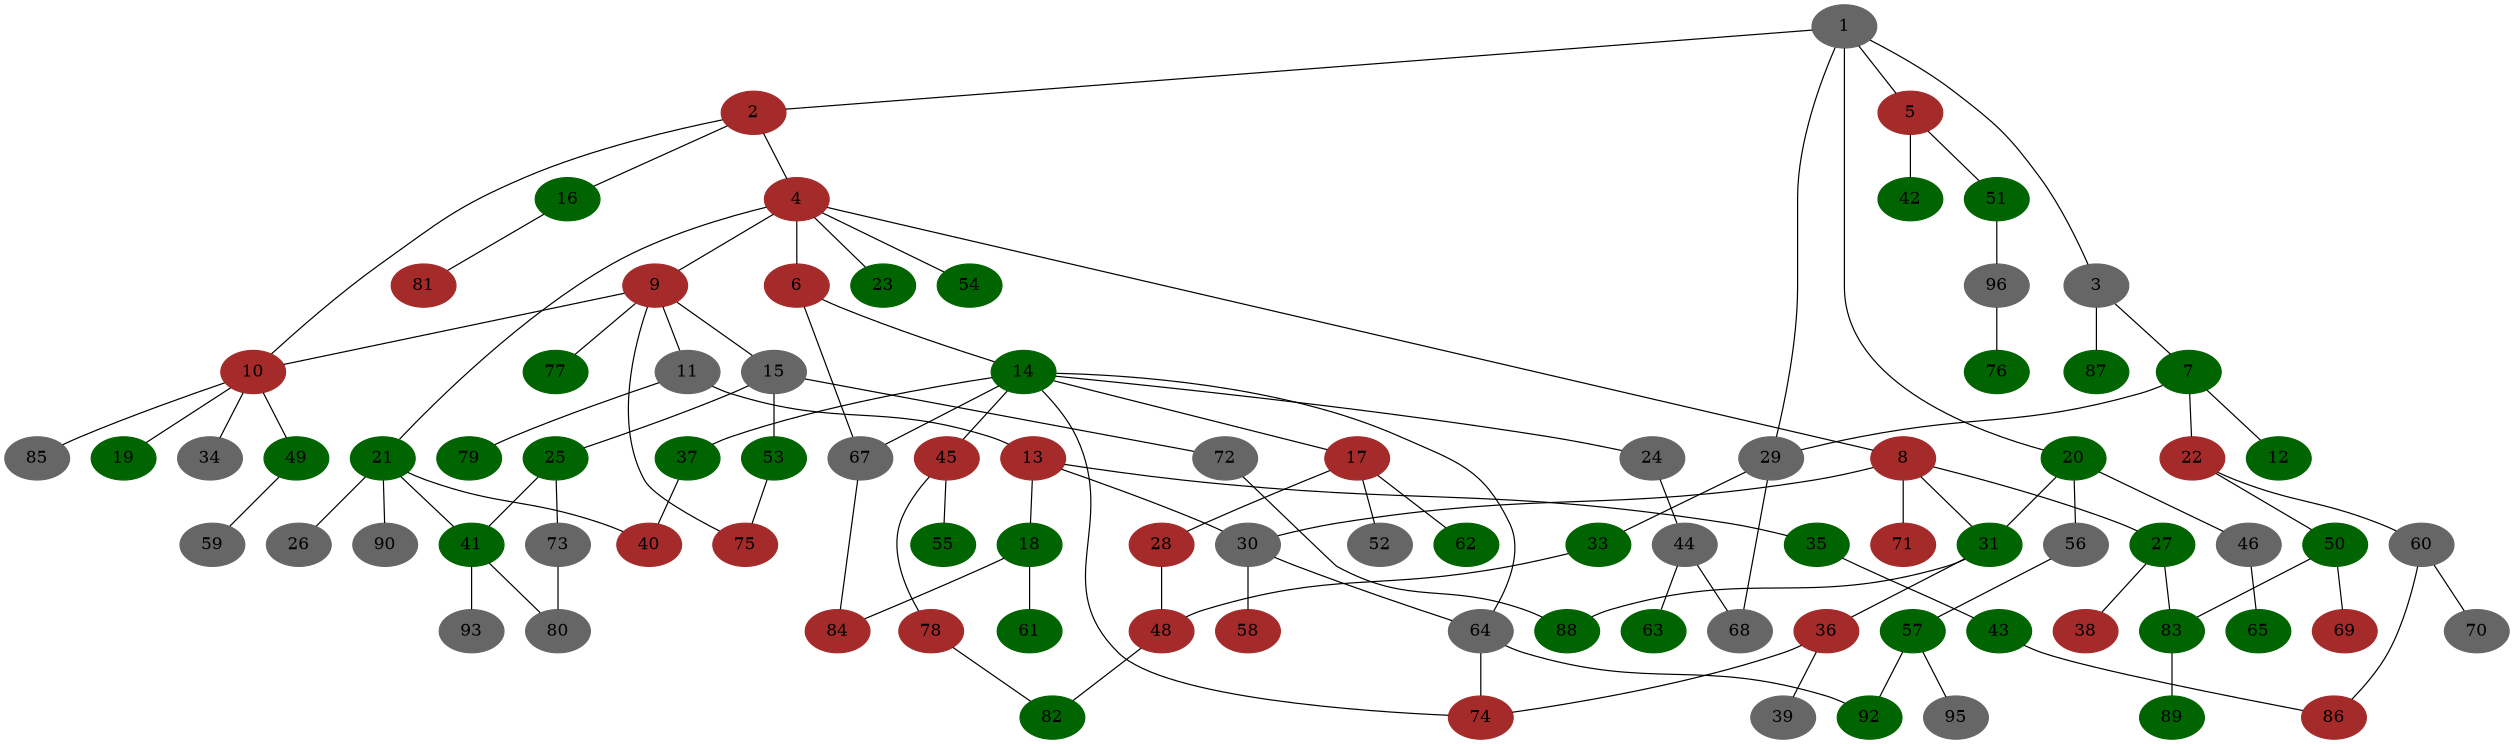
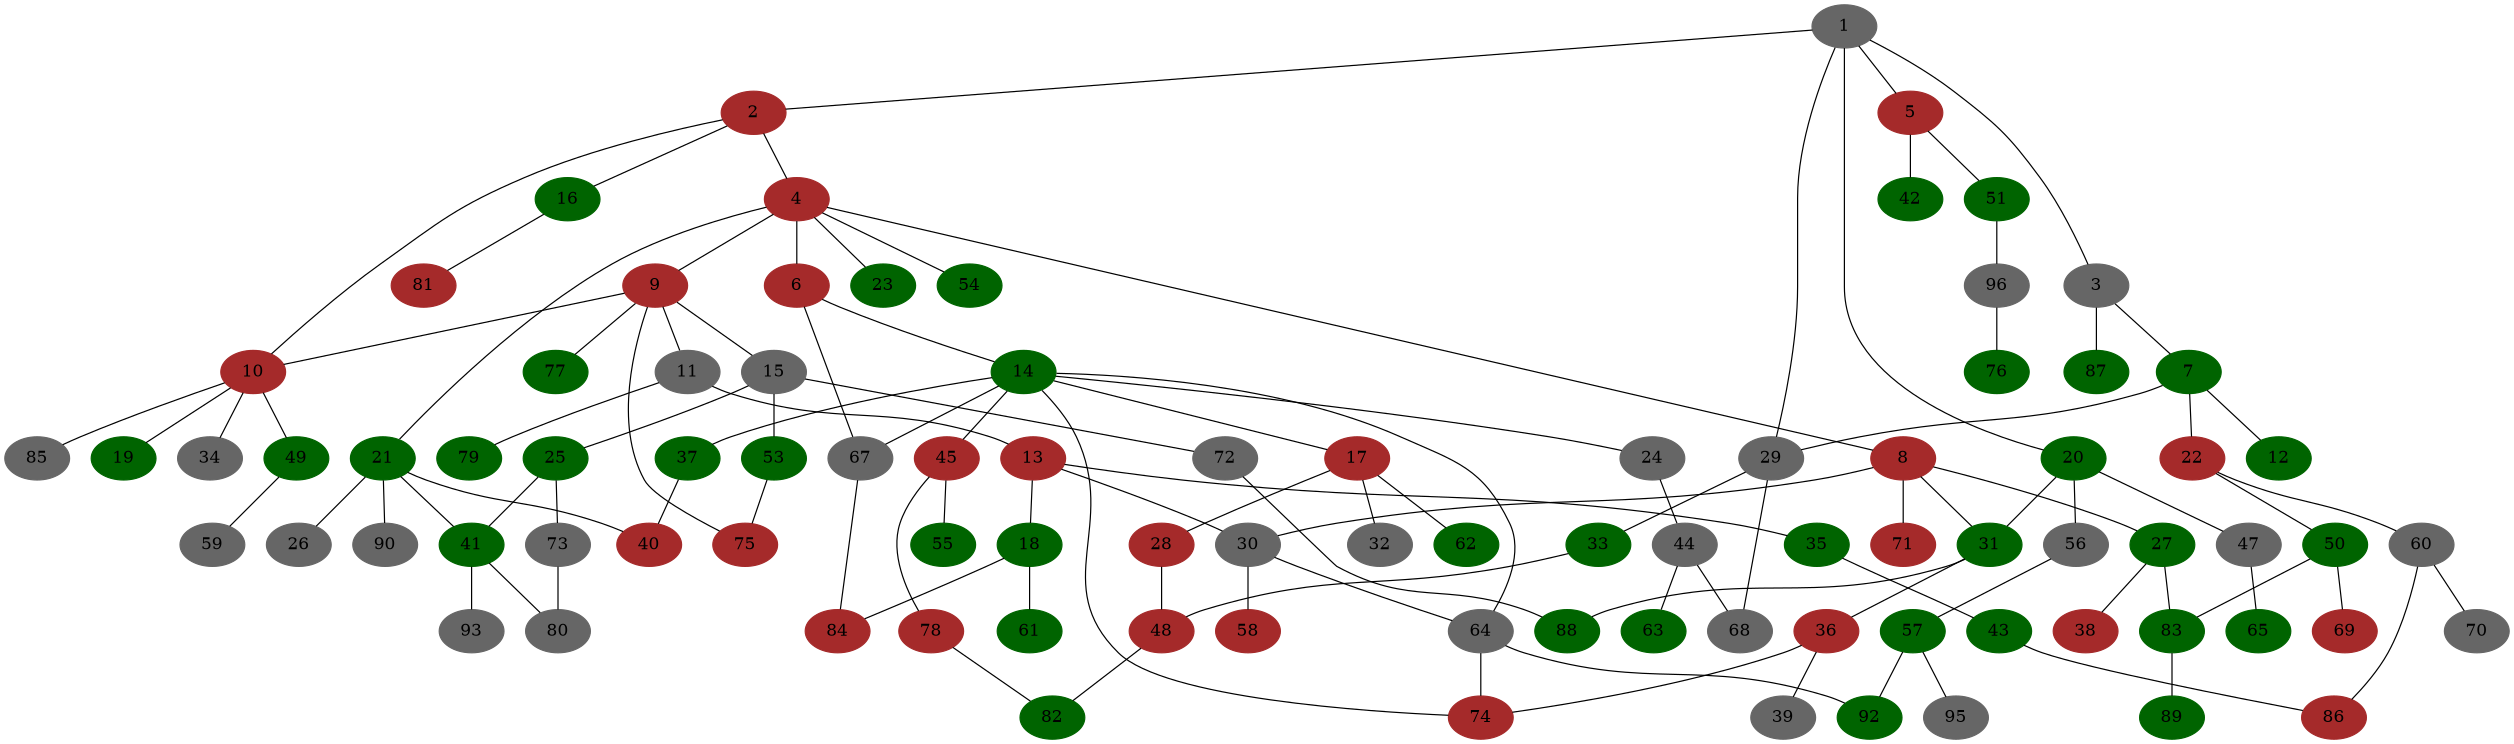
(1380, 545) -> (1380, 545)
(2249, 545) -> (2249, 545)
